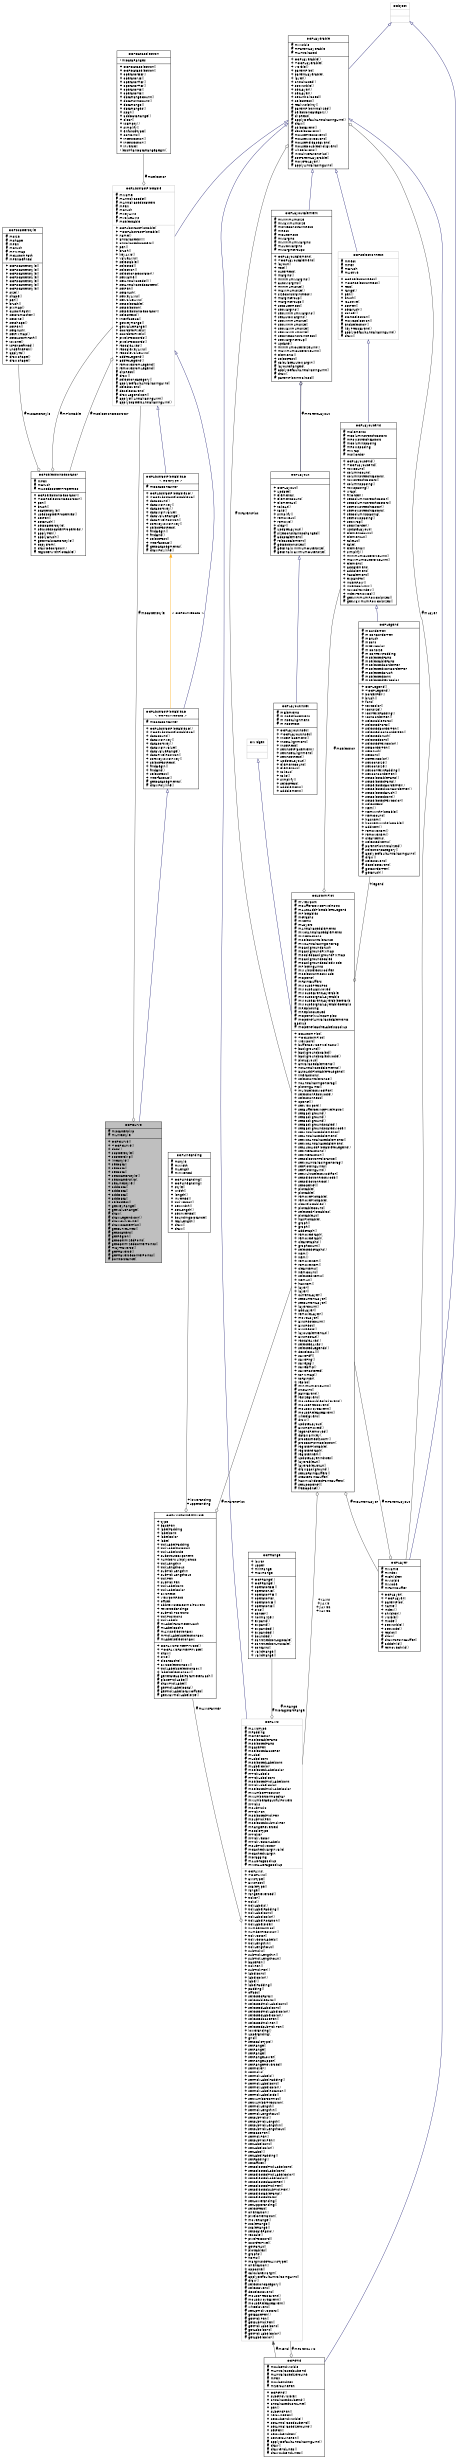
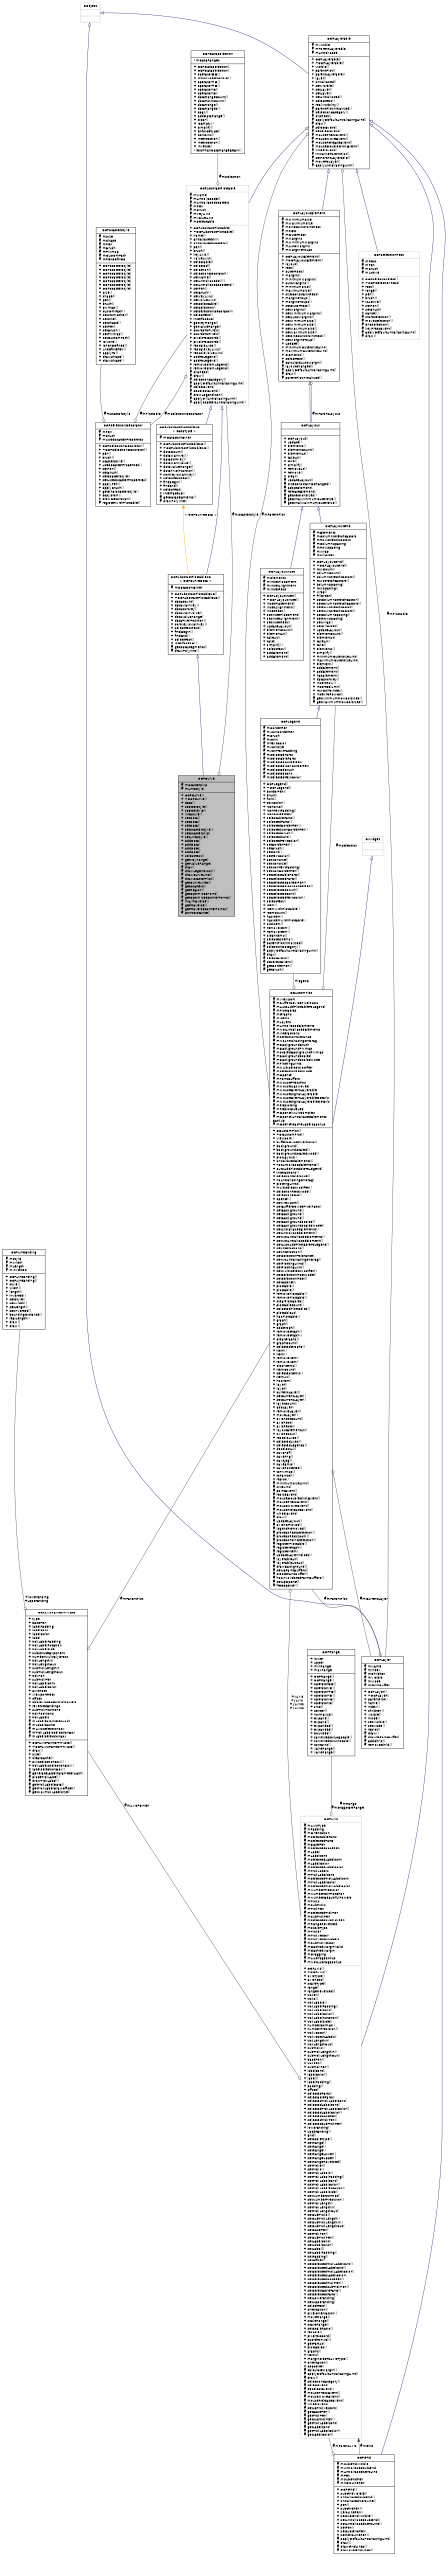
(132, 78) -> (213, 78)
(368, 383) -> (320, 517)
(354, 579) -> (326, 679)
(429, 613) -> (397, 614)
(183, 1202) -> (16, 1300)
(309, 1435) -> (294, 1533)
(395, 1502) -> (335, 1599)
